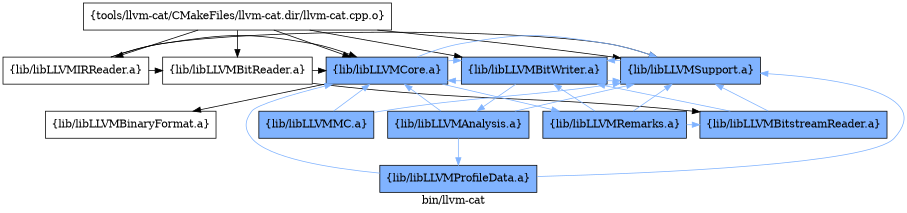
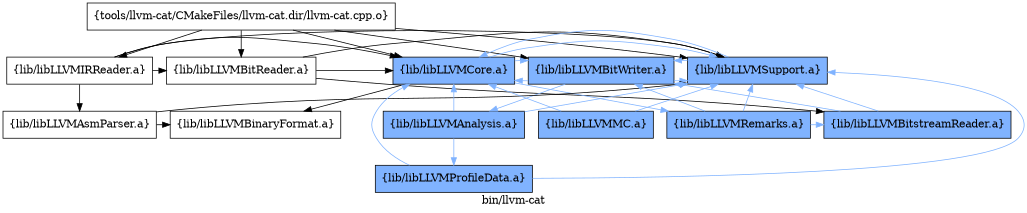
none -> (614, 31)
none -> (448, 38)
none -> (80, 125)
